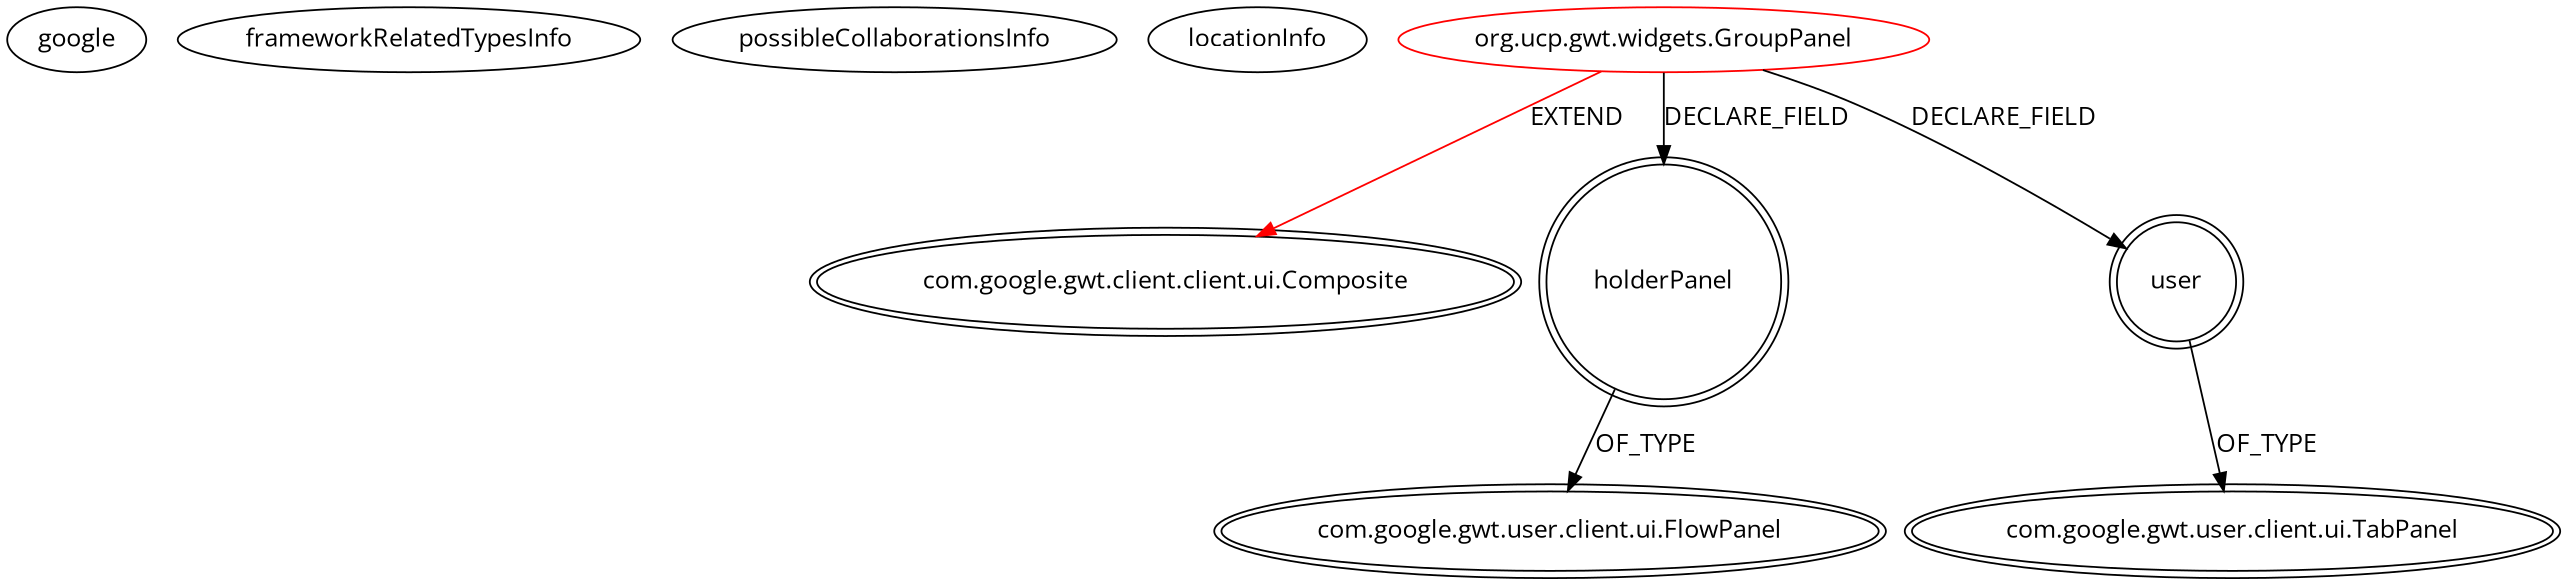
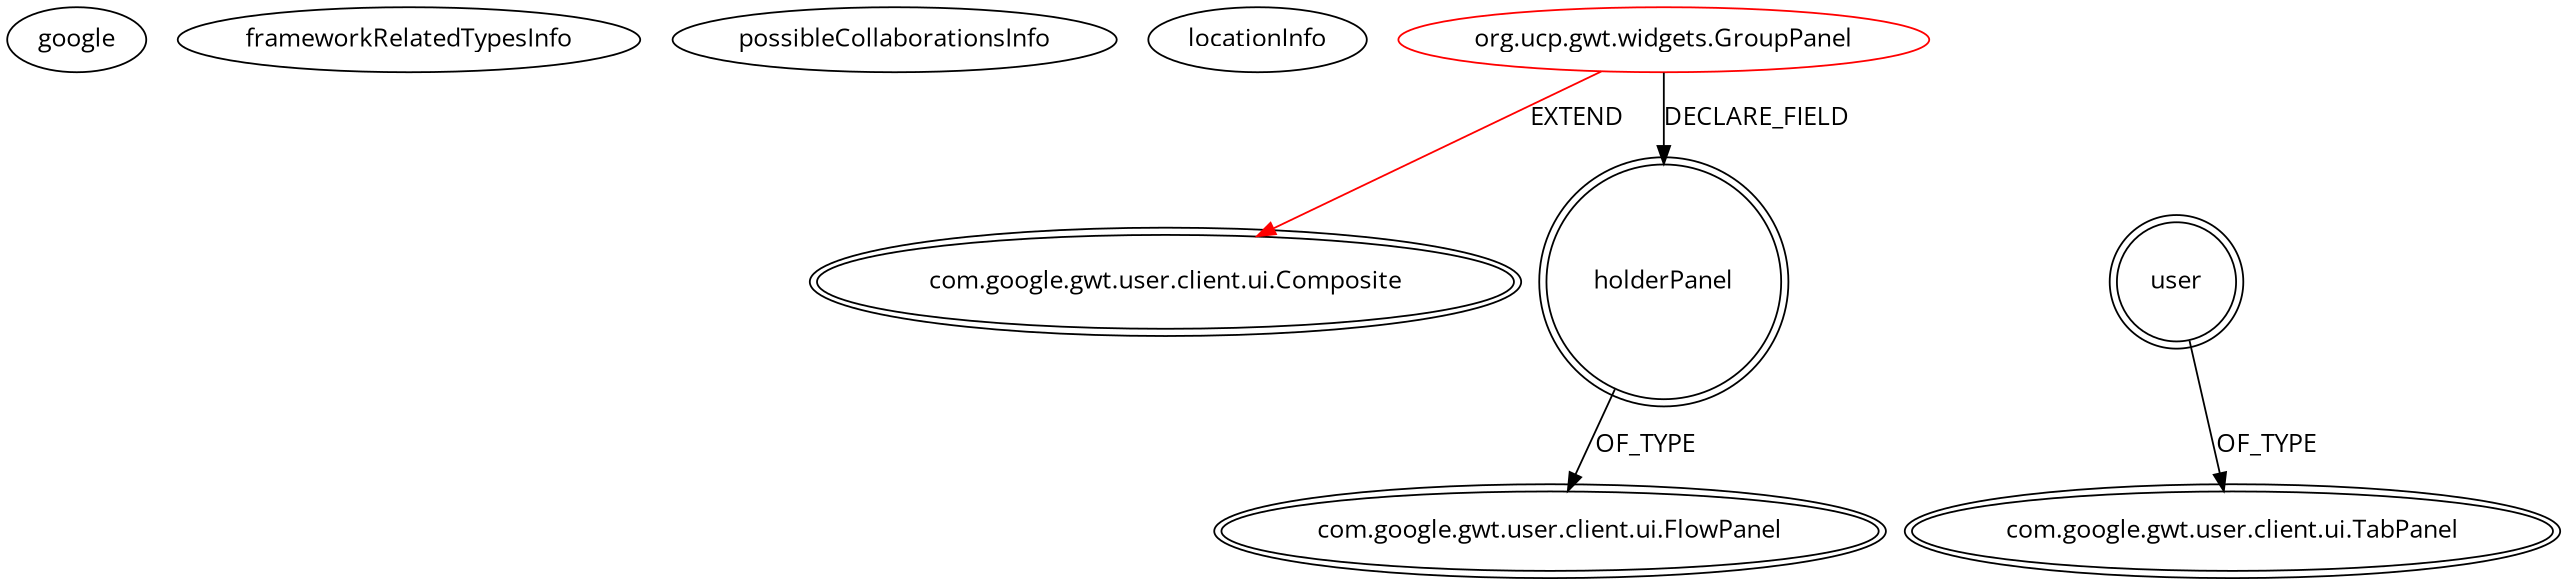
(1941, 145) -> none
(1165, 282) -> (1165, 282)
